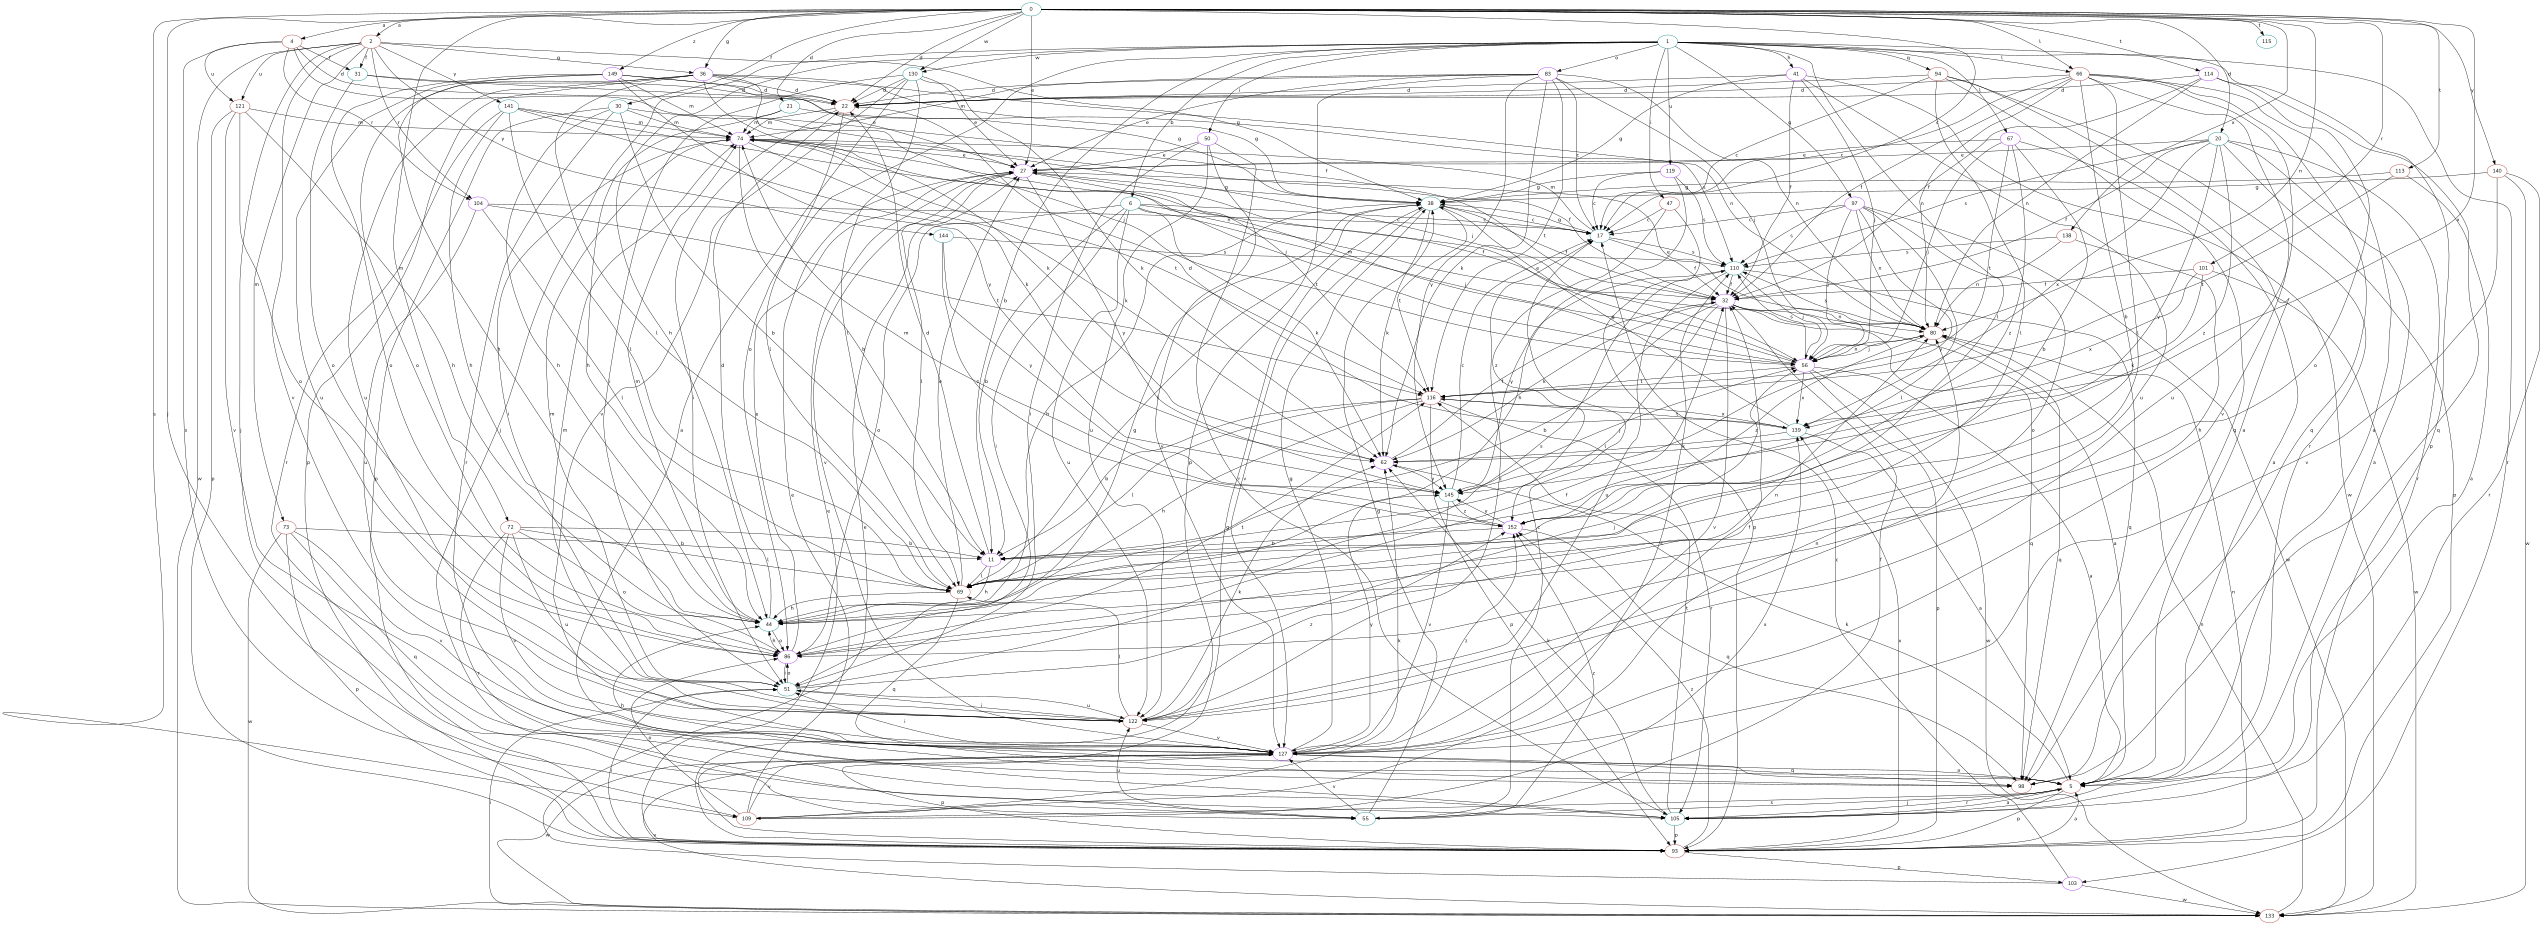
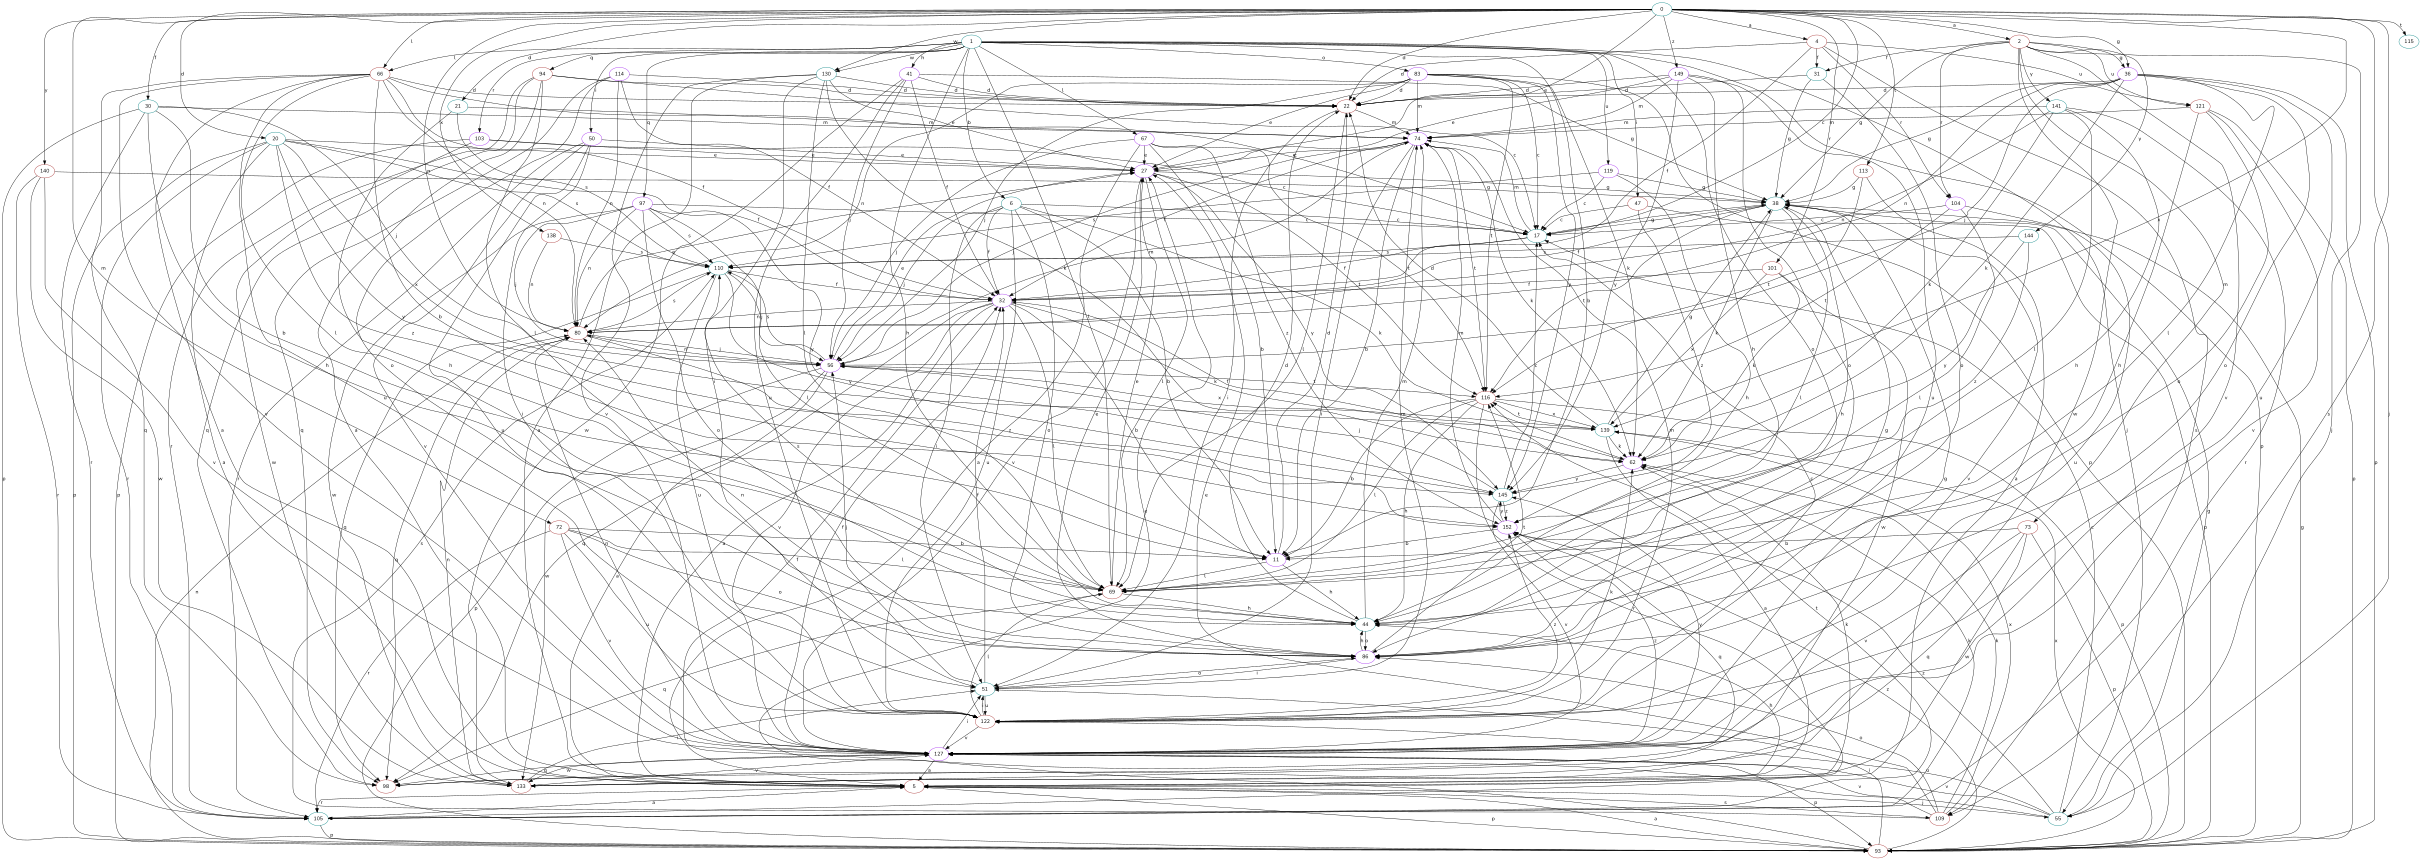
(1622, 13) -> none
(1645, 561) -> none
(1872, 867) -> (210, 838)
